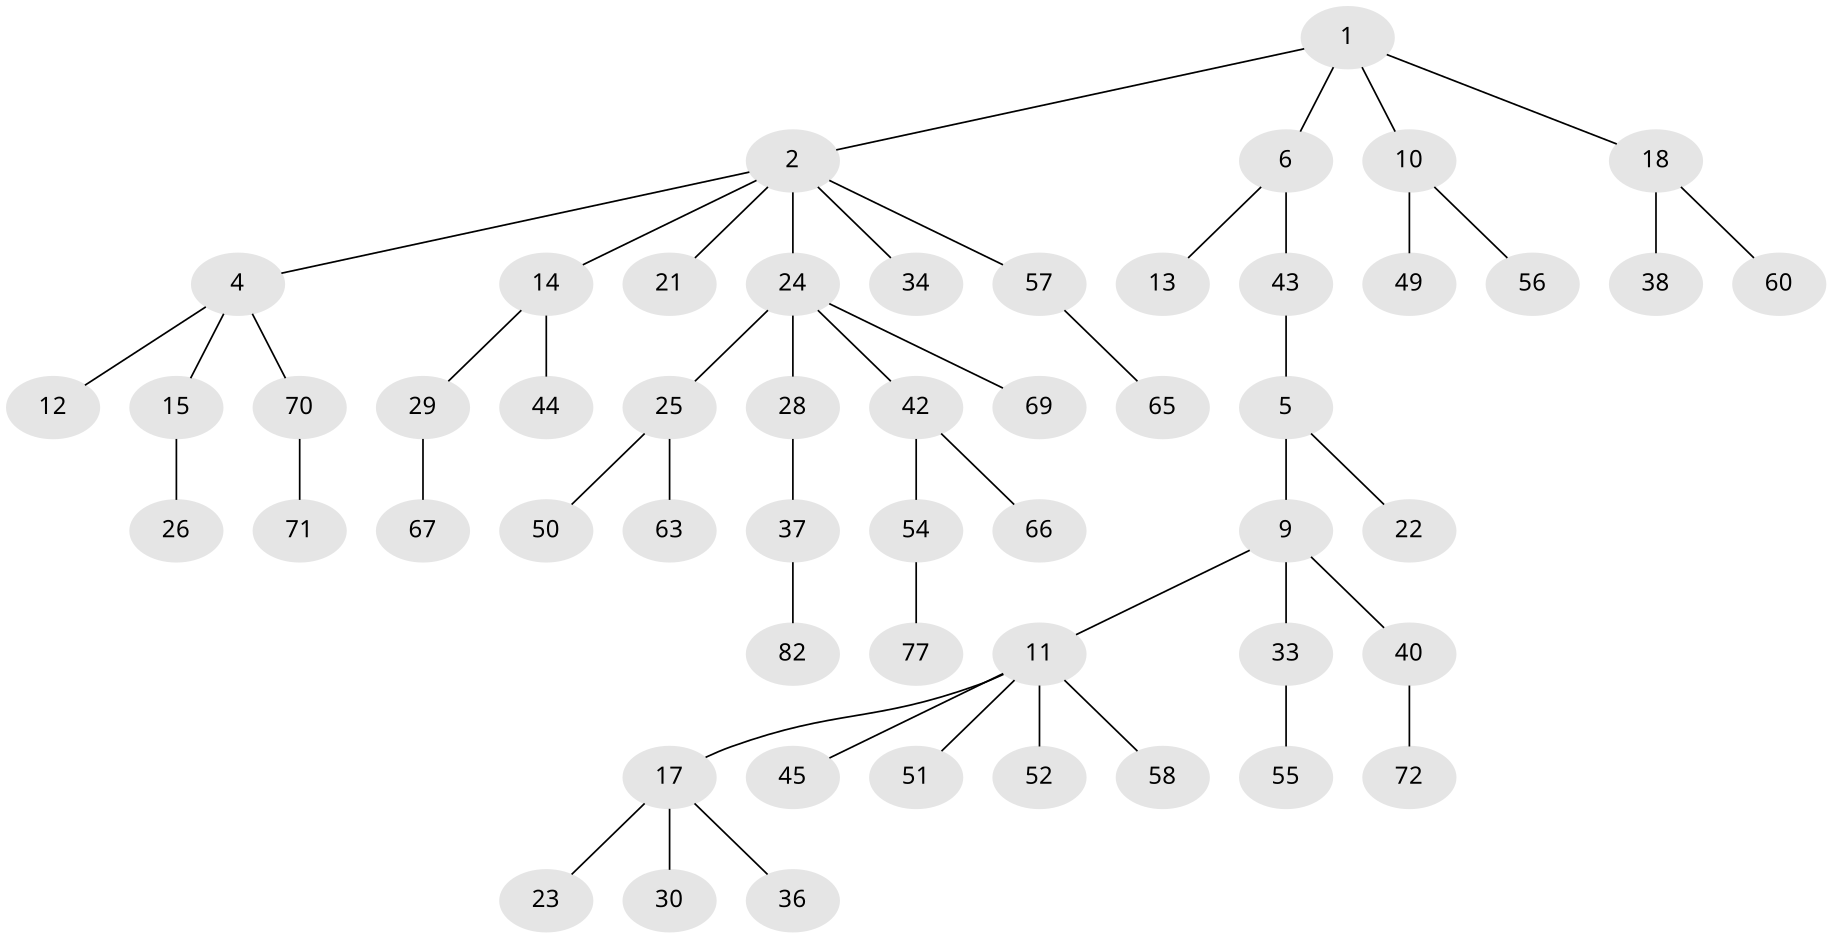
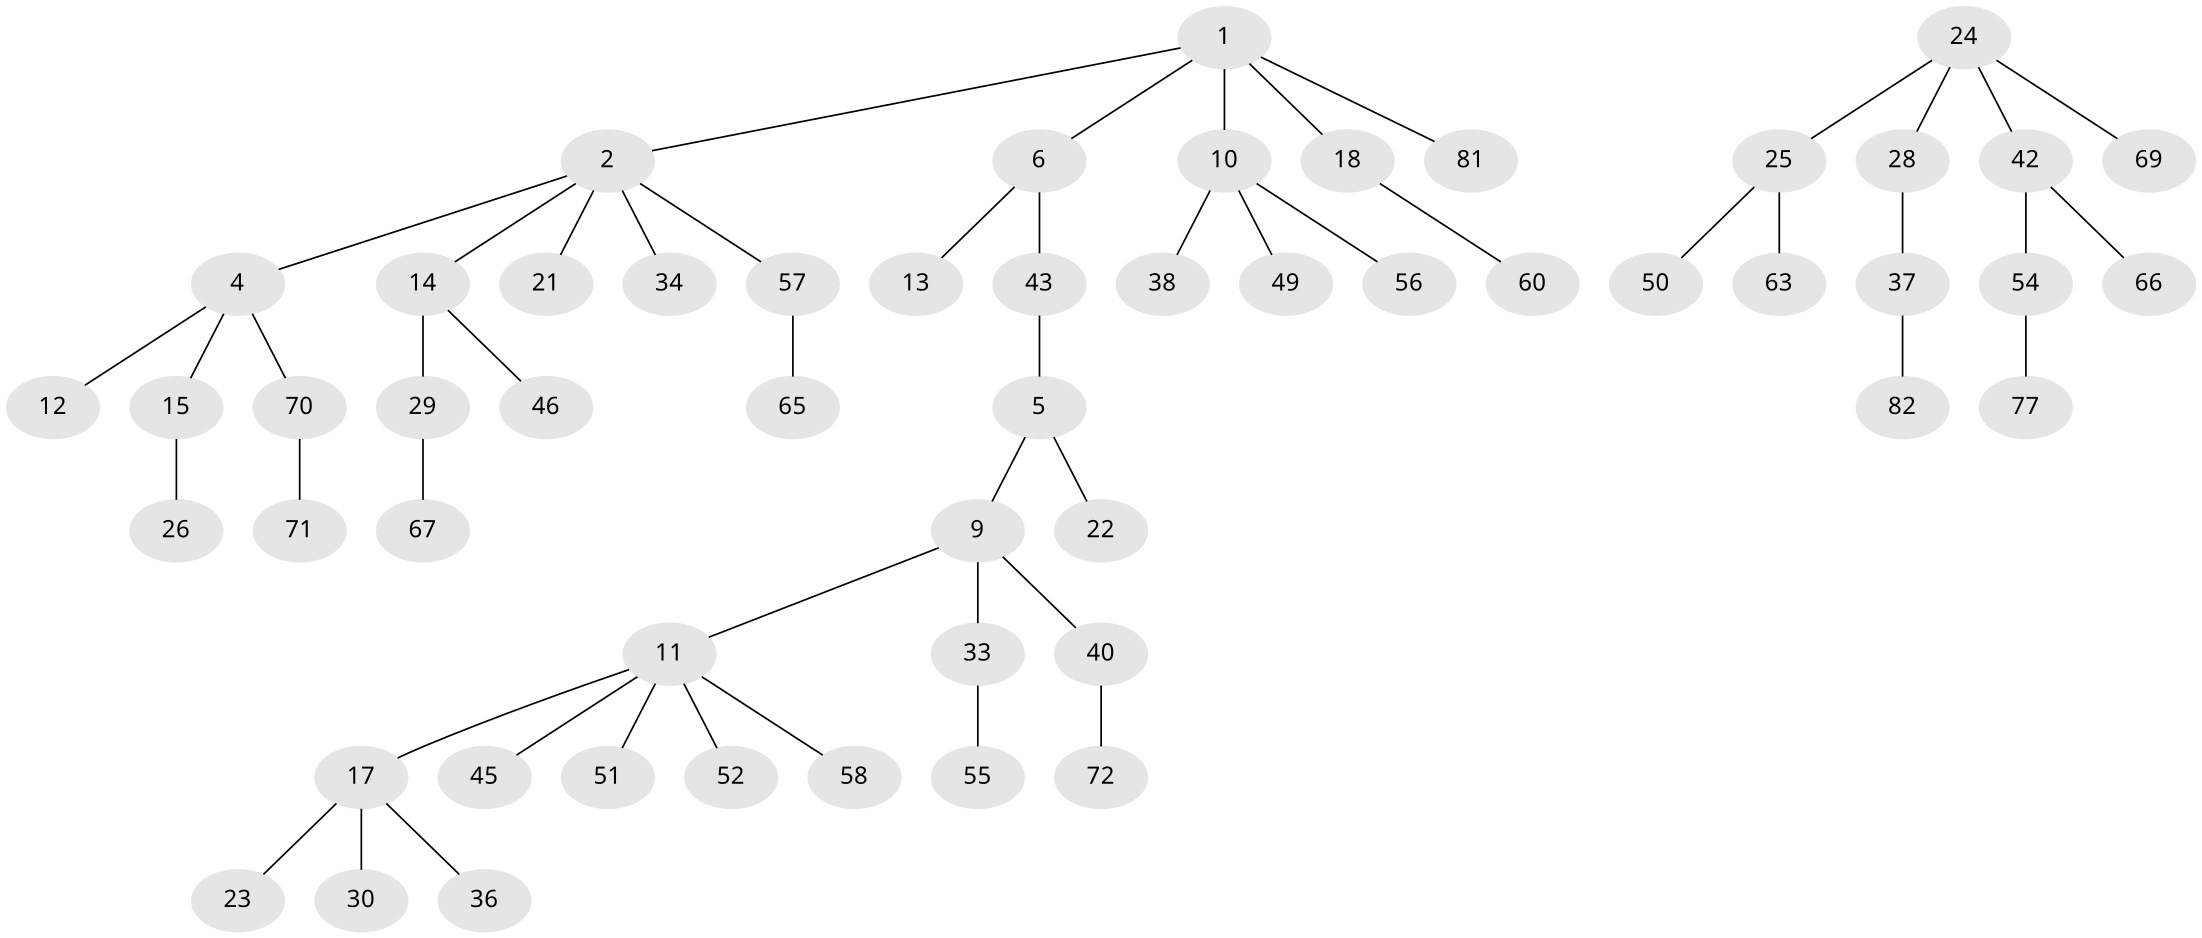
none -> (1471, 161)
(793, 223) -> none
(1656, 223) -> (1194, 223)
(546, 408) -> (546, 408)
